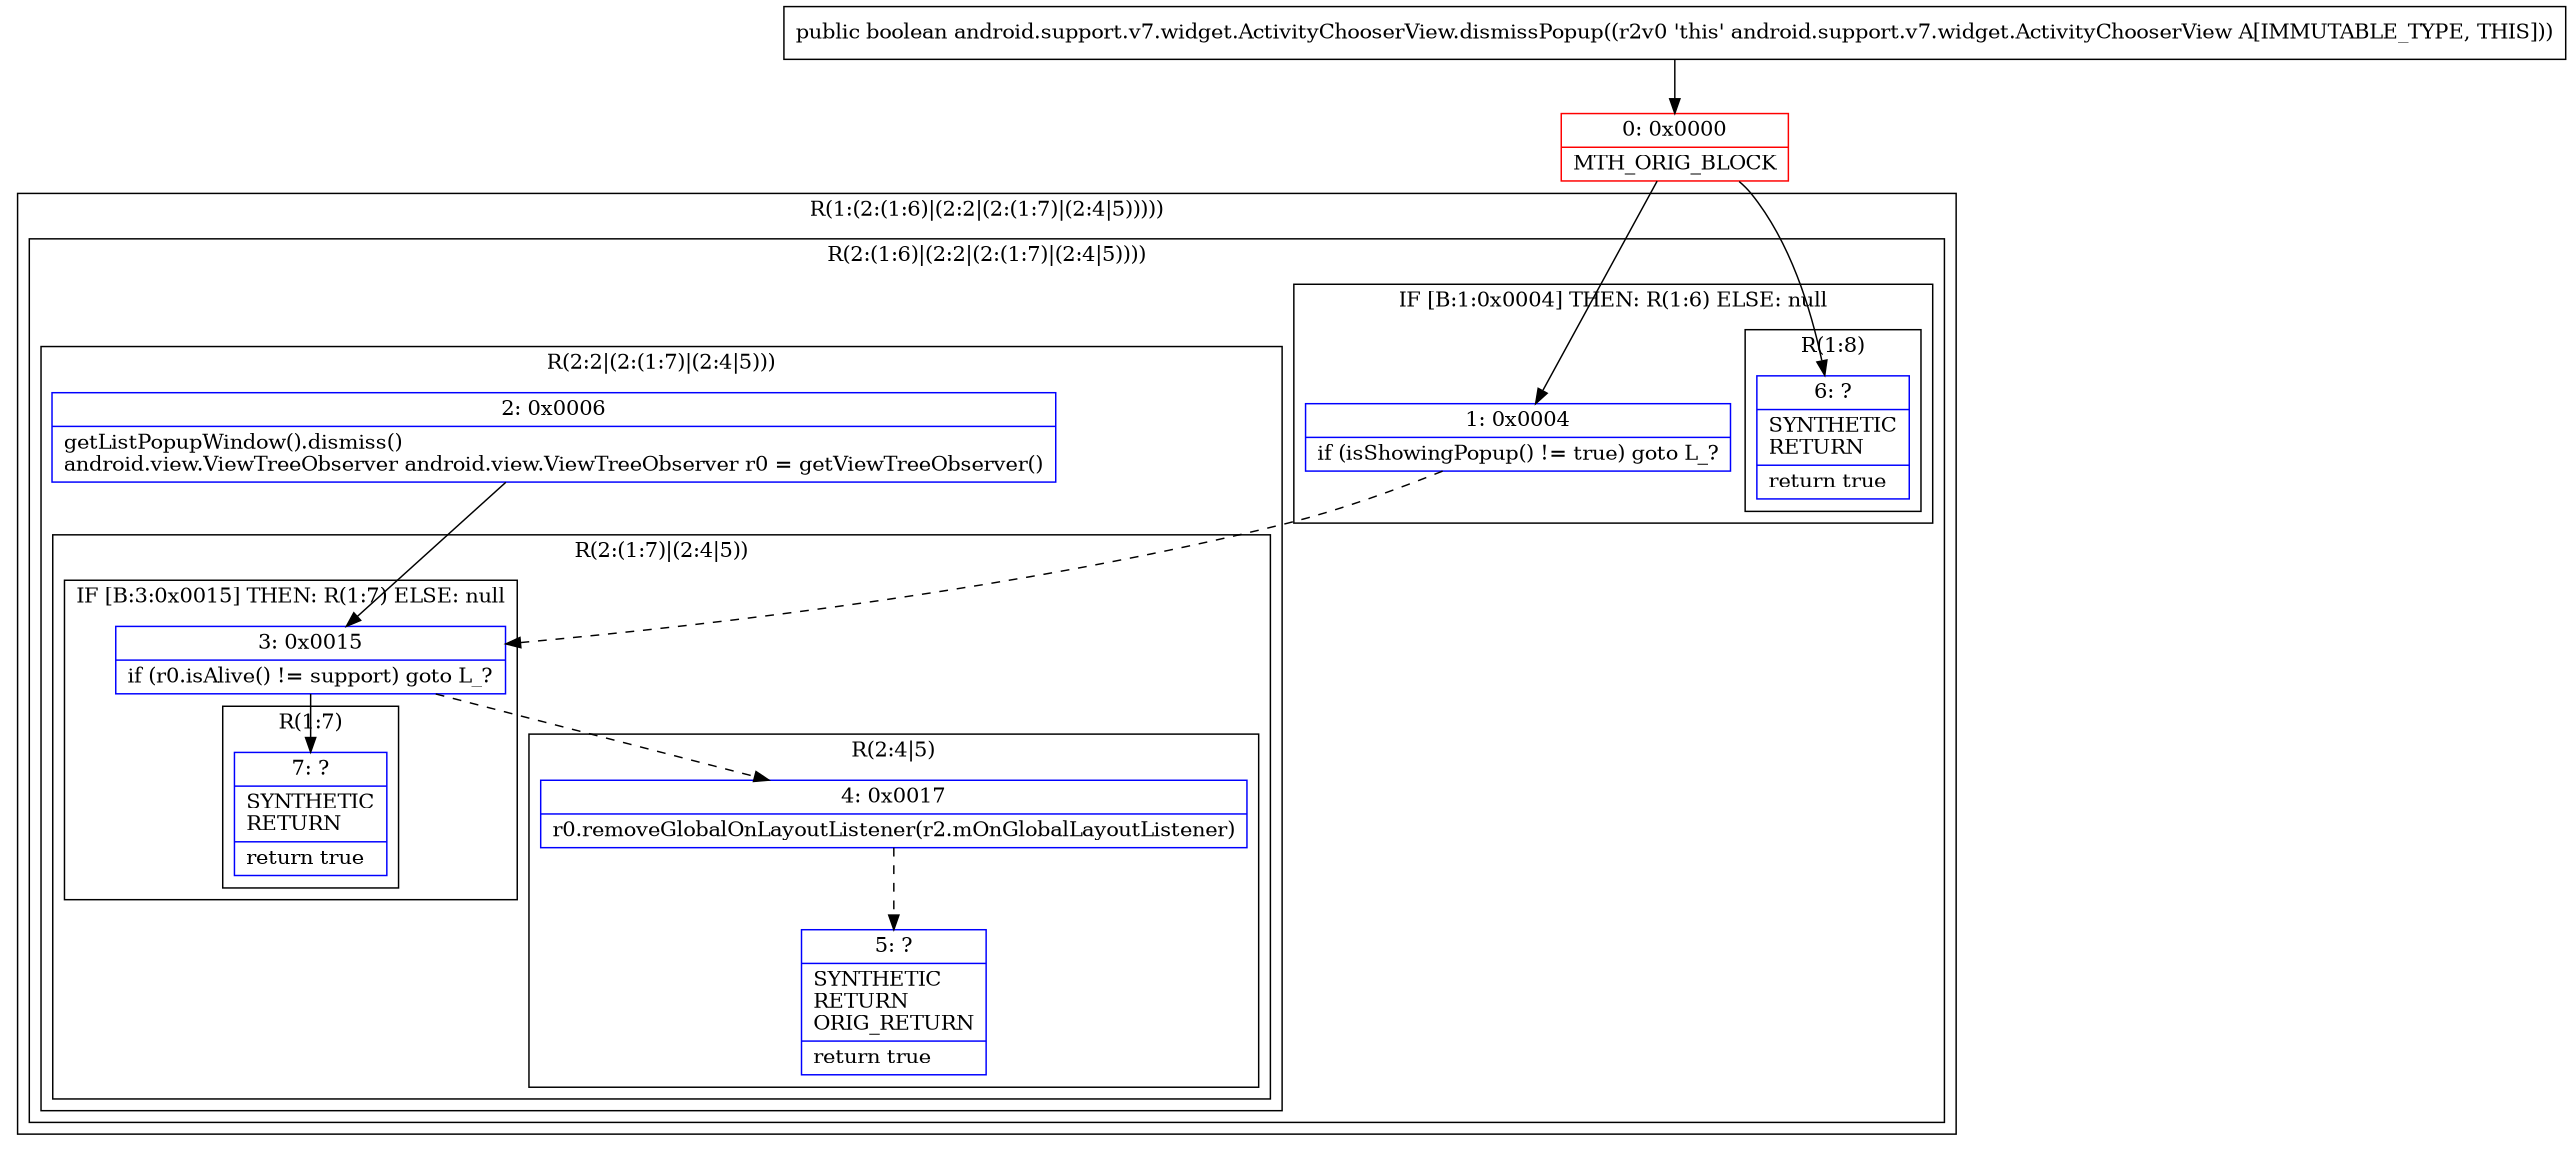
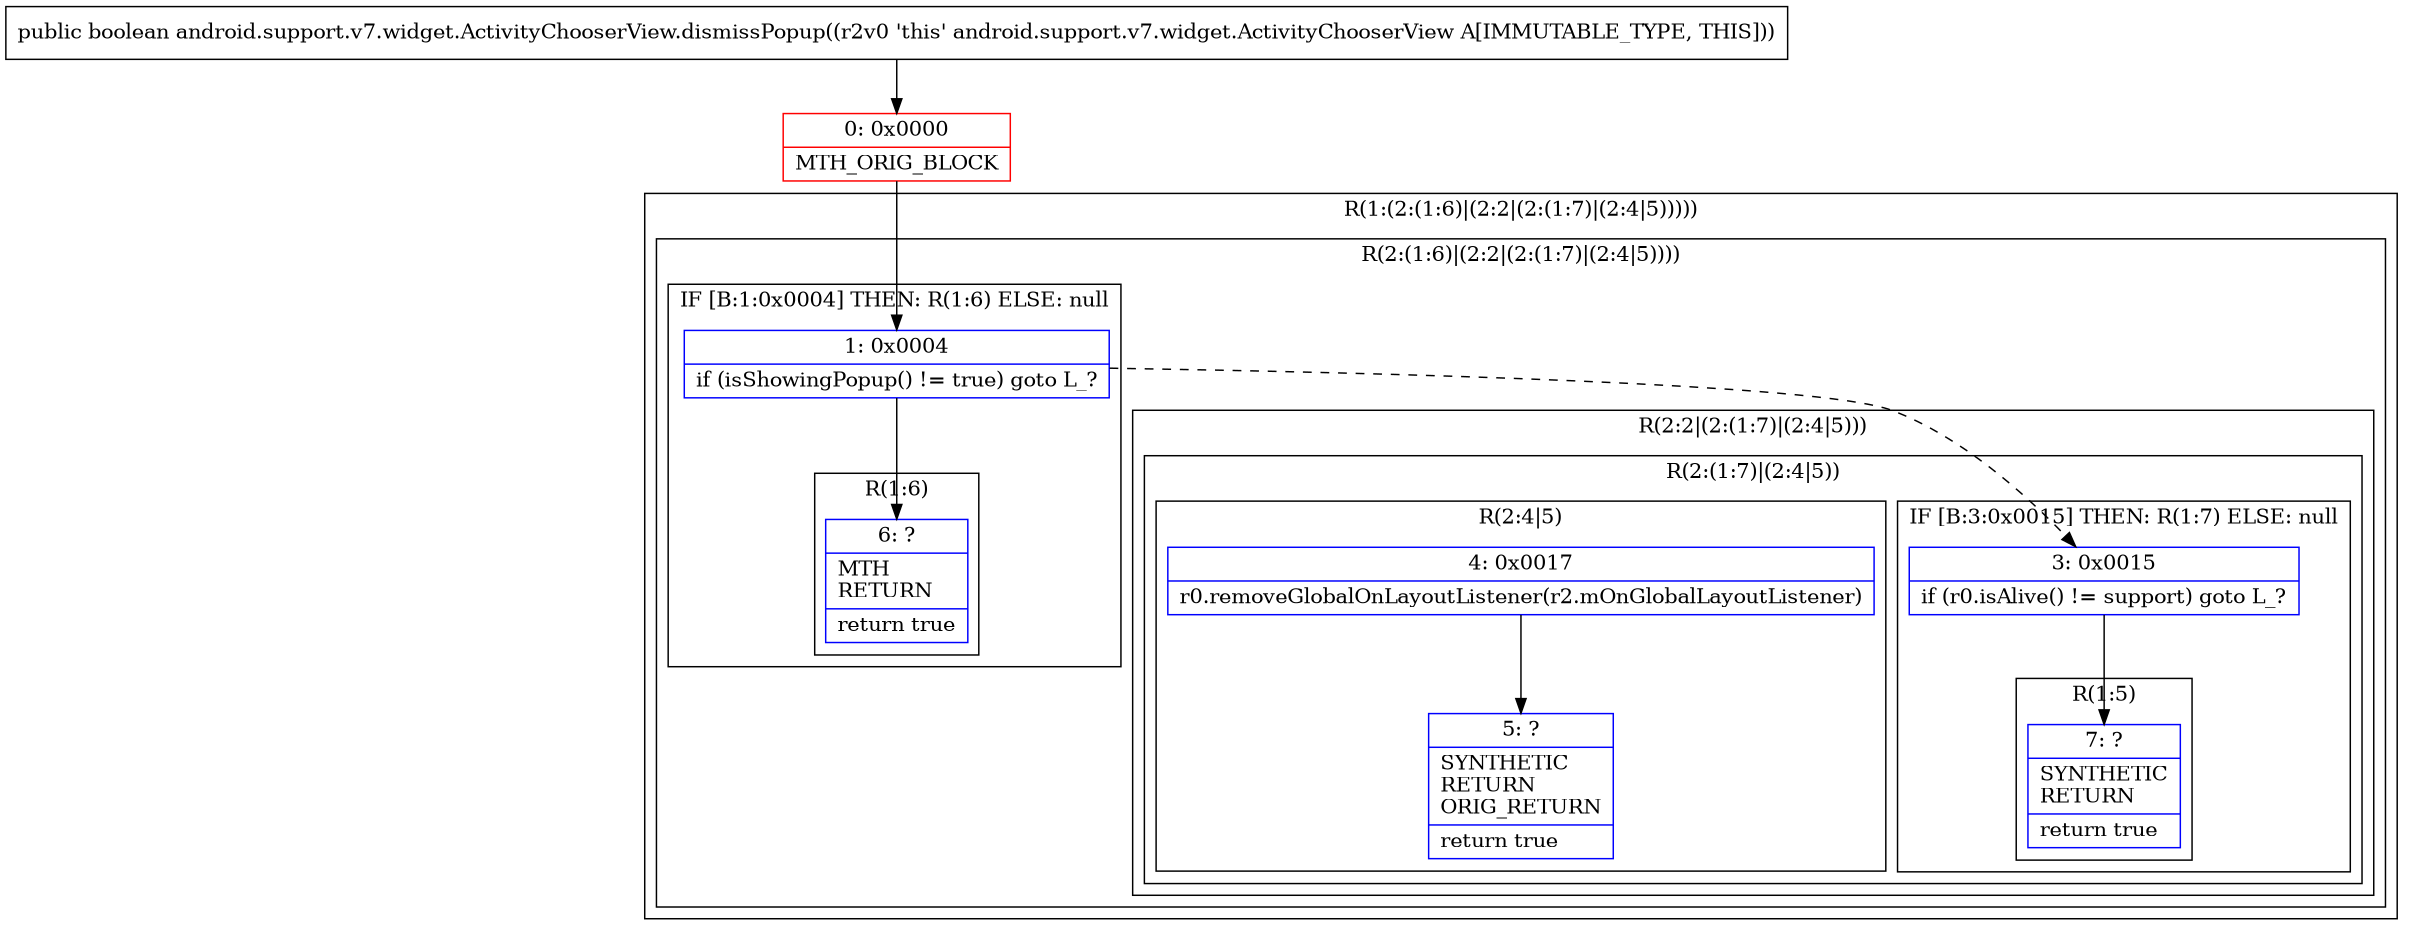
(1793, 265) -> (897, 451)
(1833, 347) -> (897, 490)
(1833, 426) -> (864, 569)
(554, 437) -> none
(311, 723) -> (2104, 695)
(627, 743) -> none
(894, 881) -> (1521, 657)
